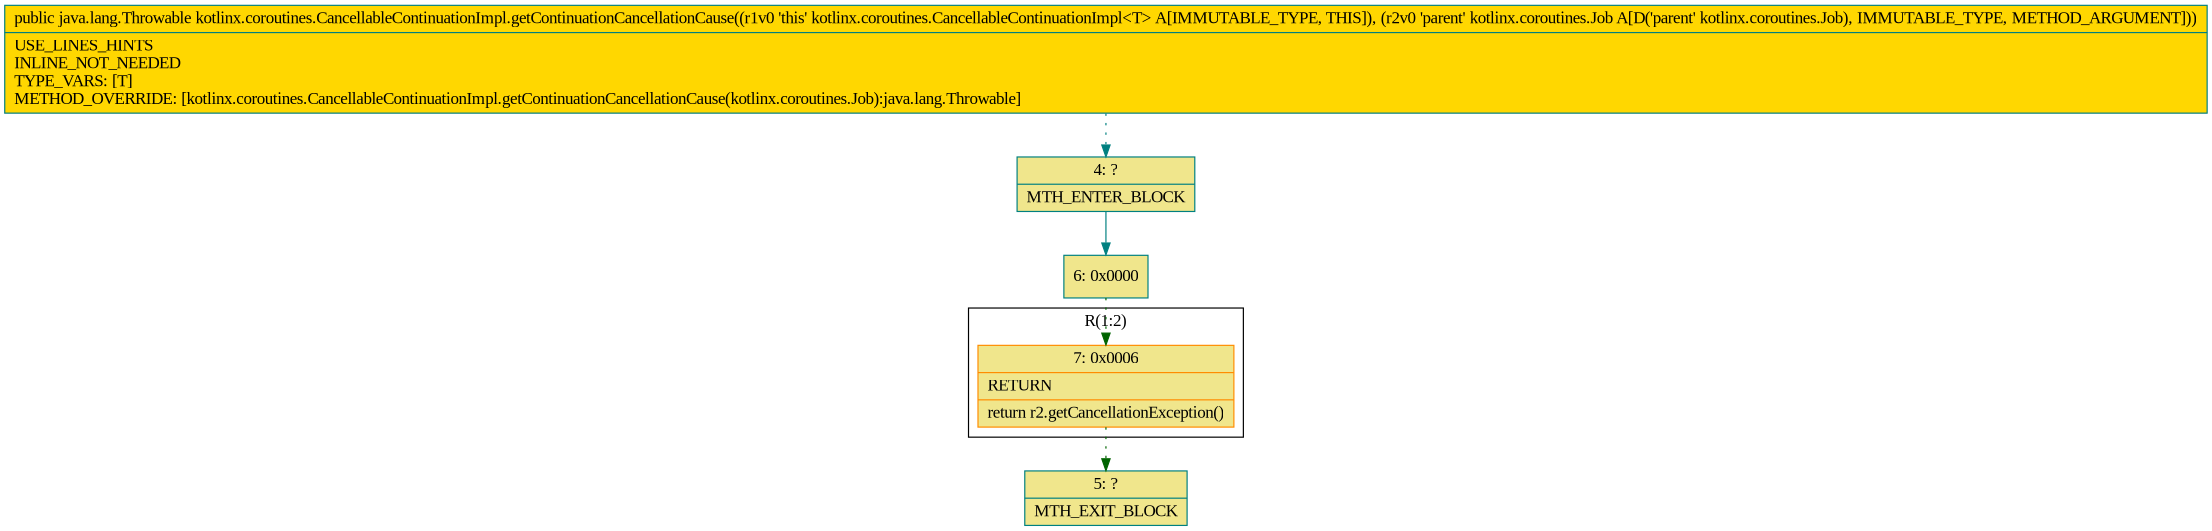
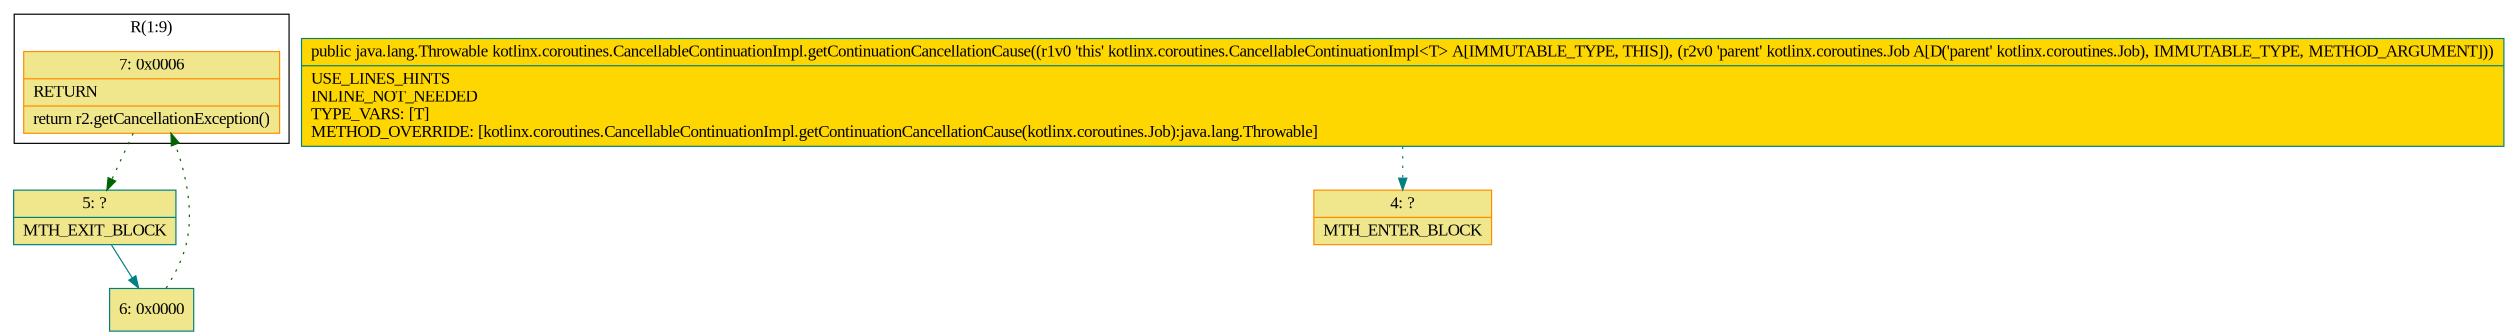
(1106, 184) -> (1403, 217)
(1106, 227) -> (122, 261)
(1106, 322) -> (152, 28)
